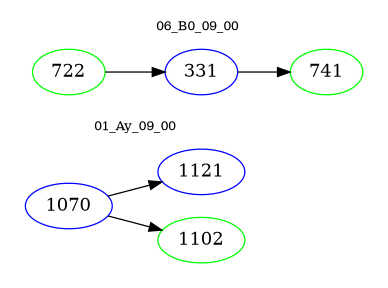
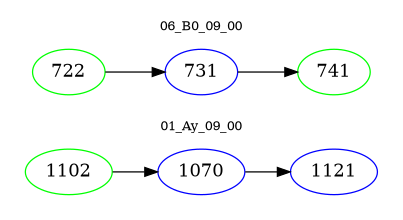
(201, 72) -> (201, 72)
(129, 221) -> (129, 172)
